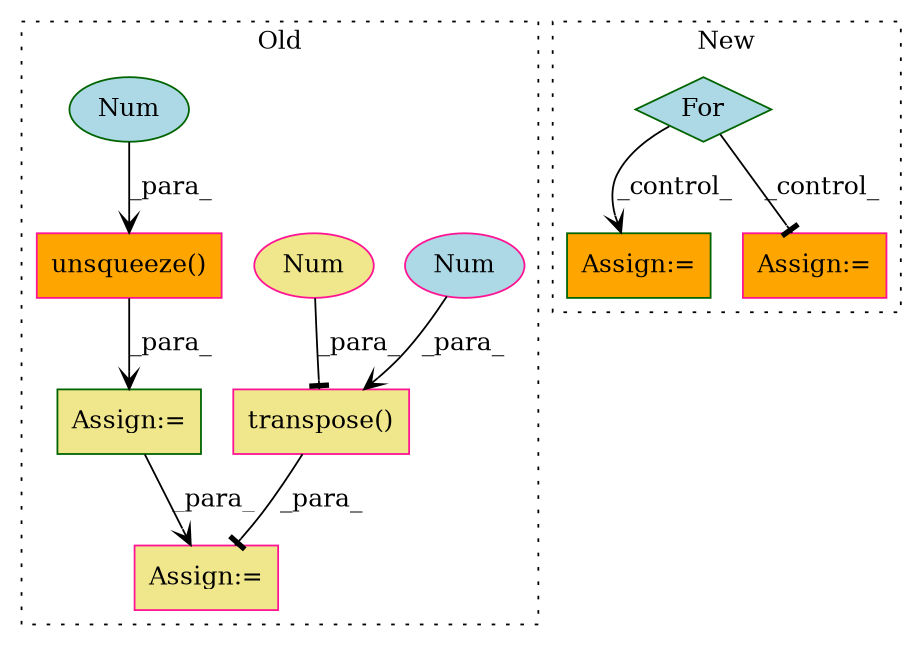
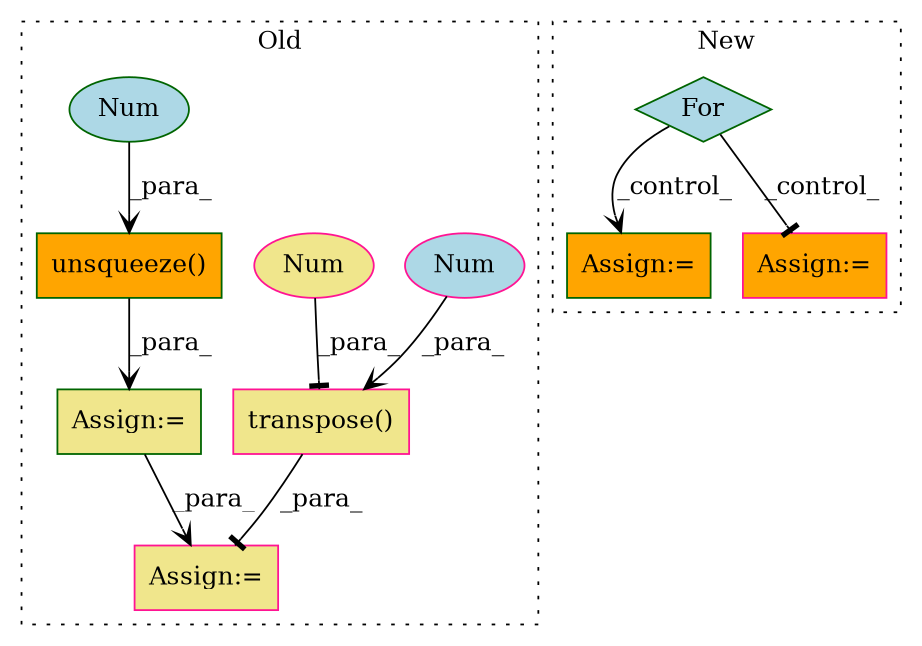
(129, 266) -> (129, 266)
